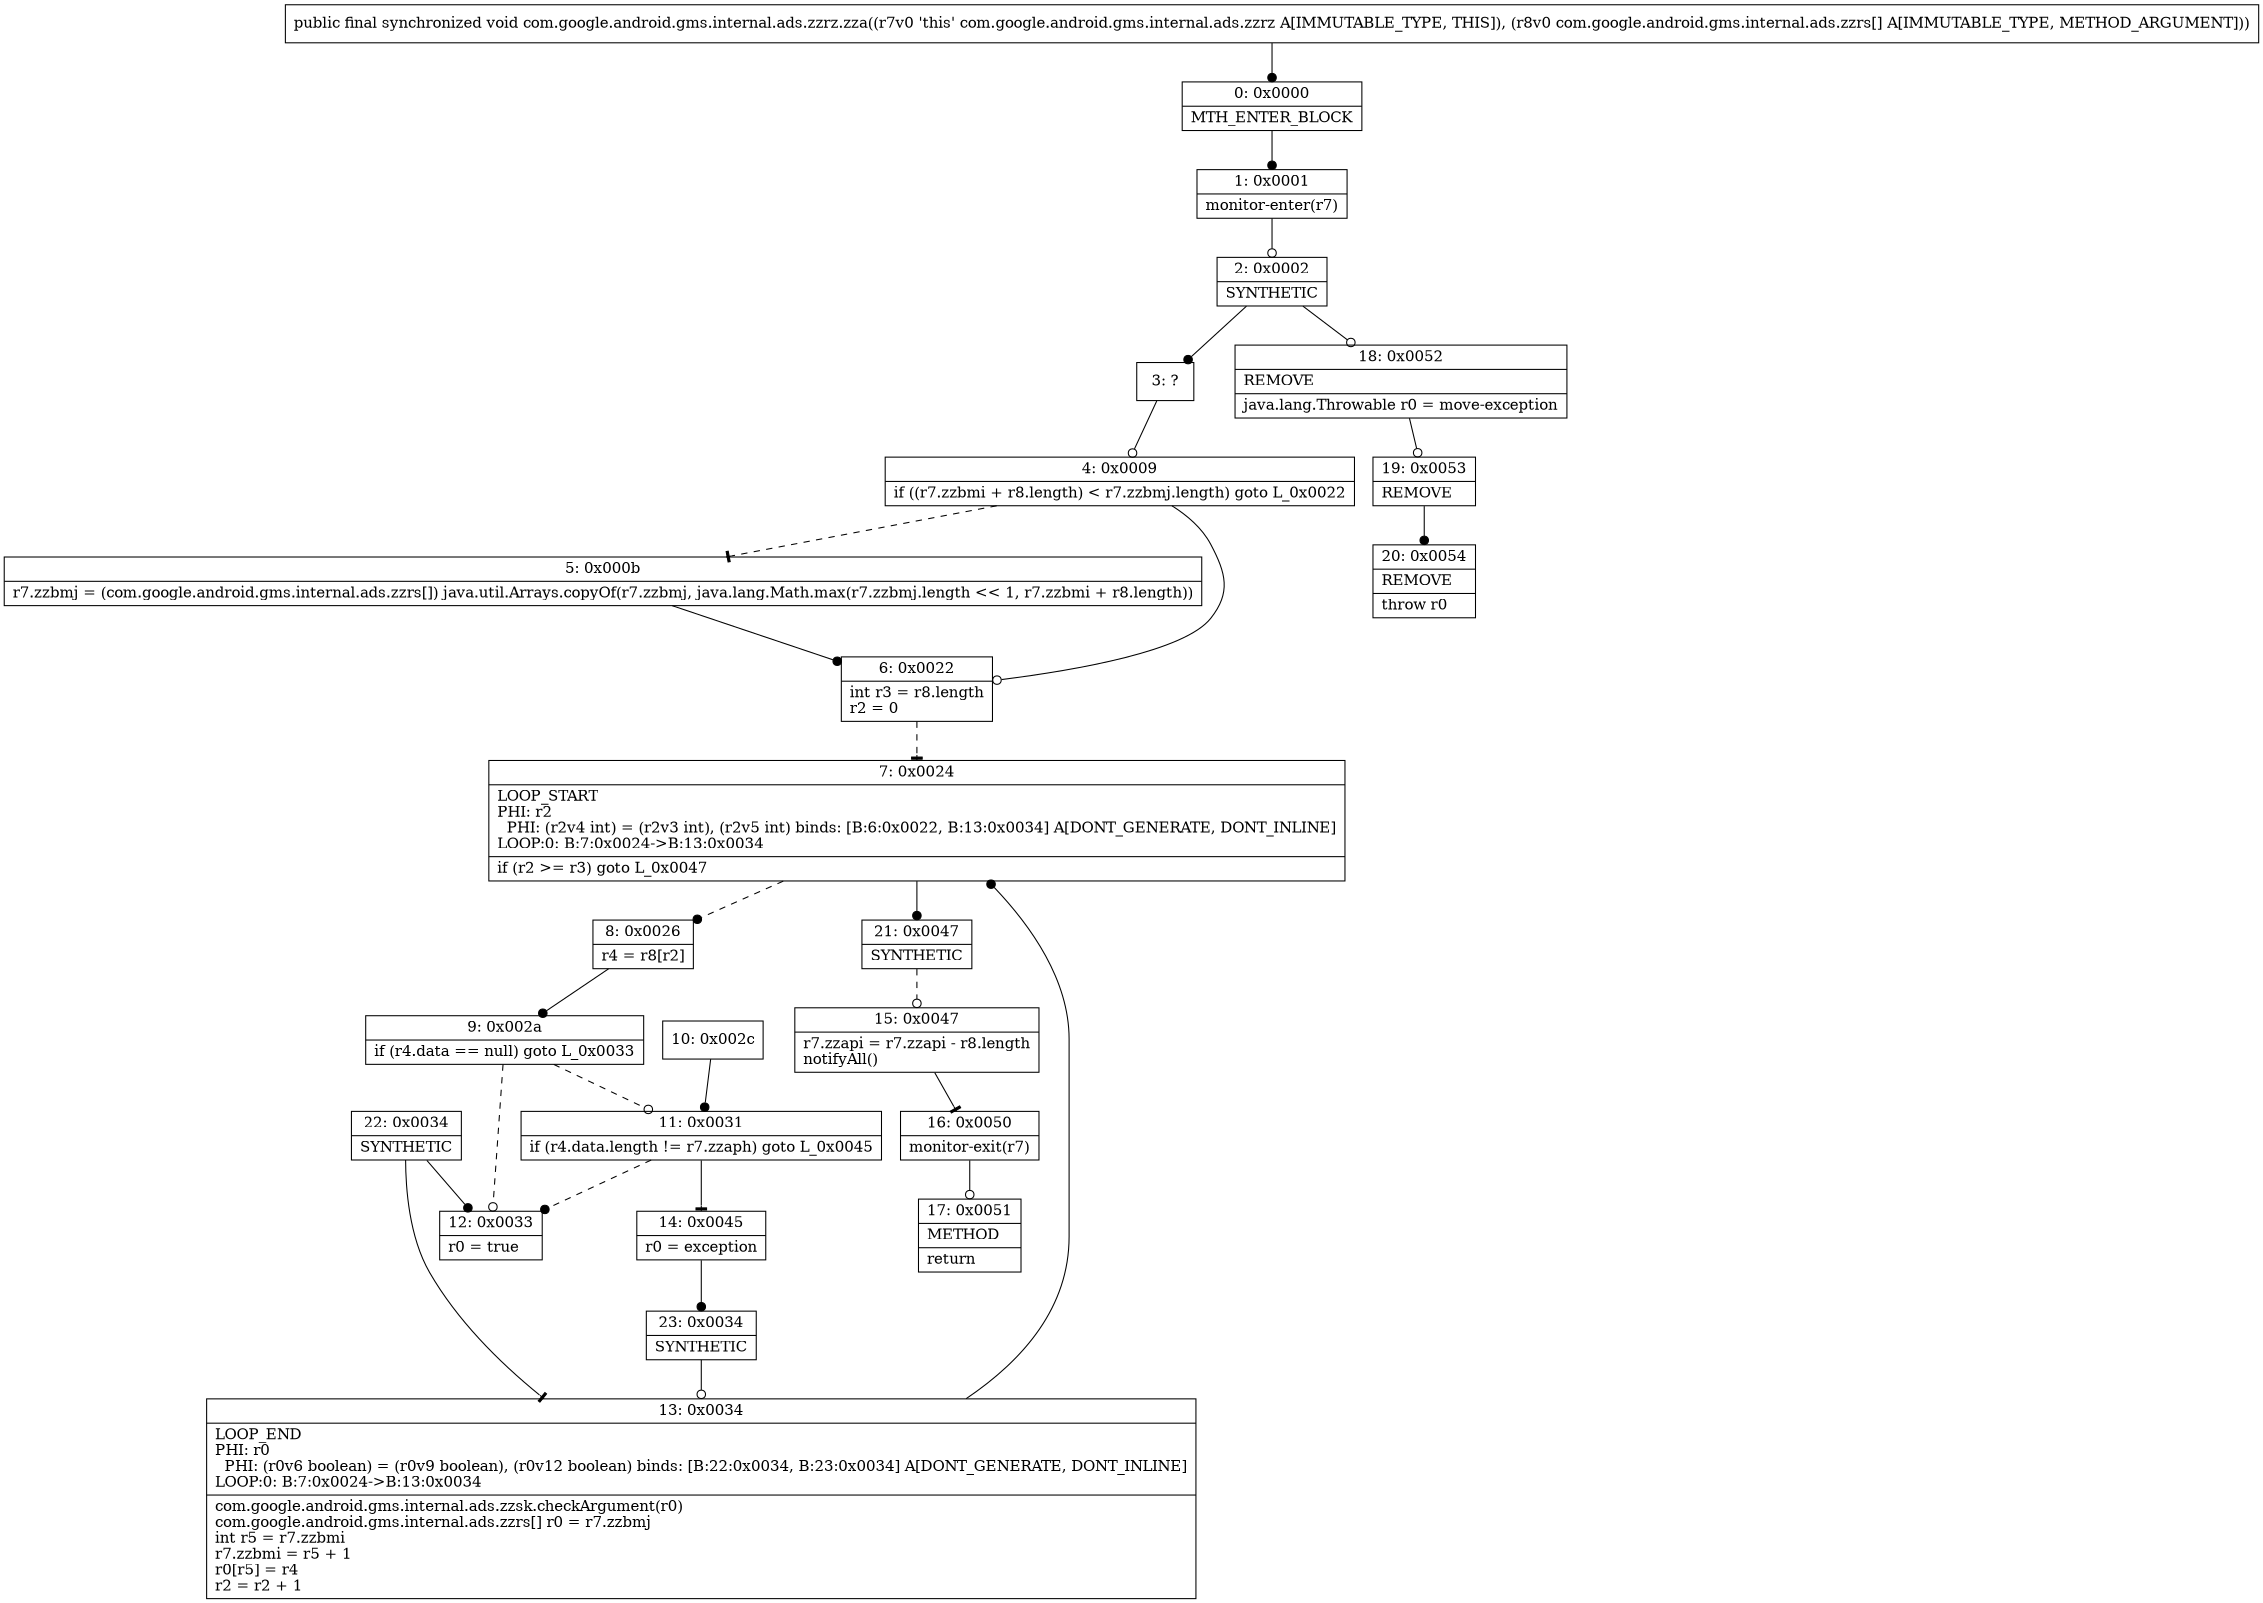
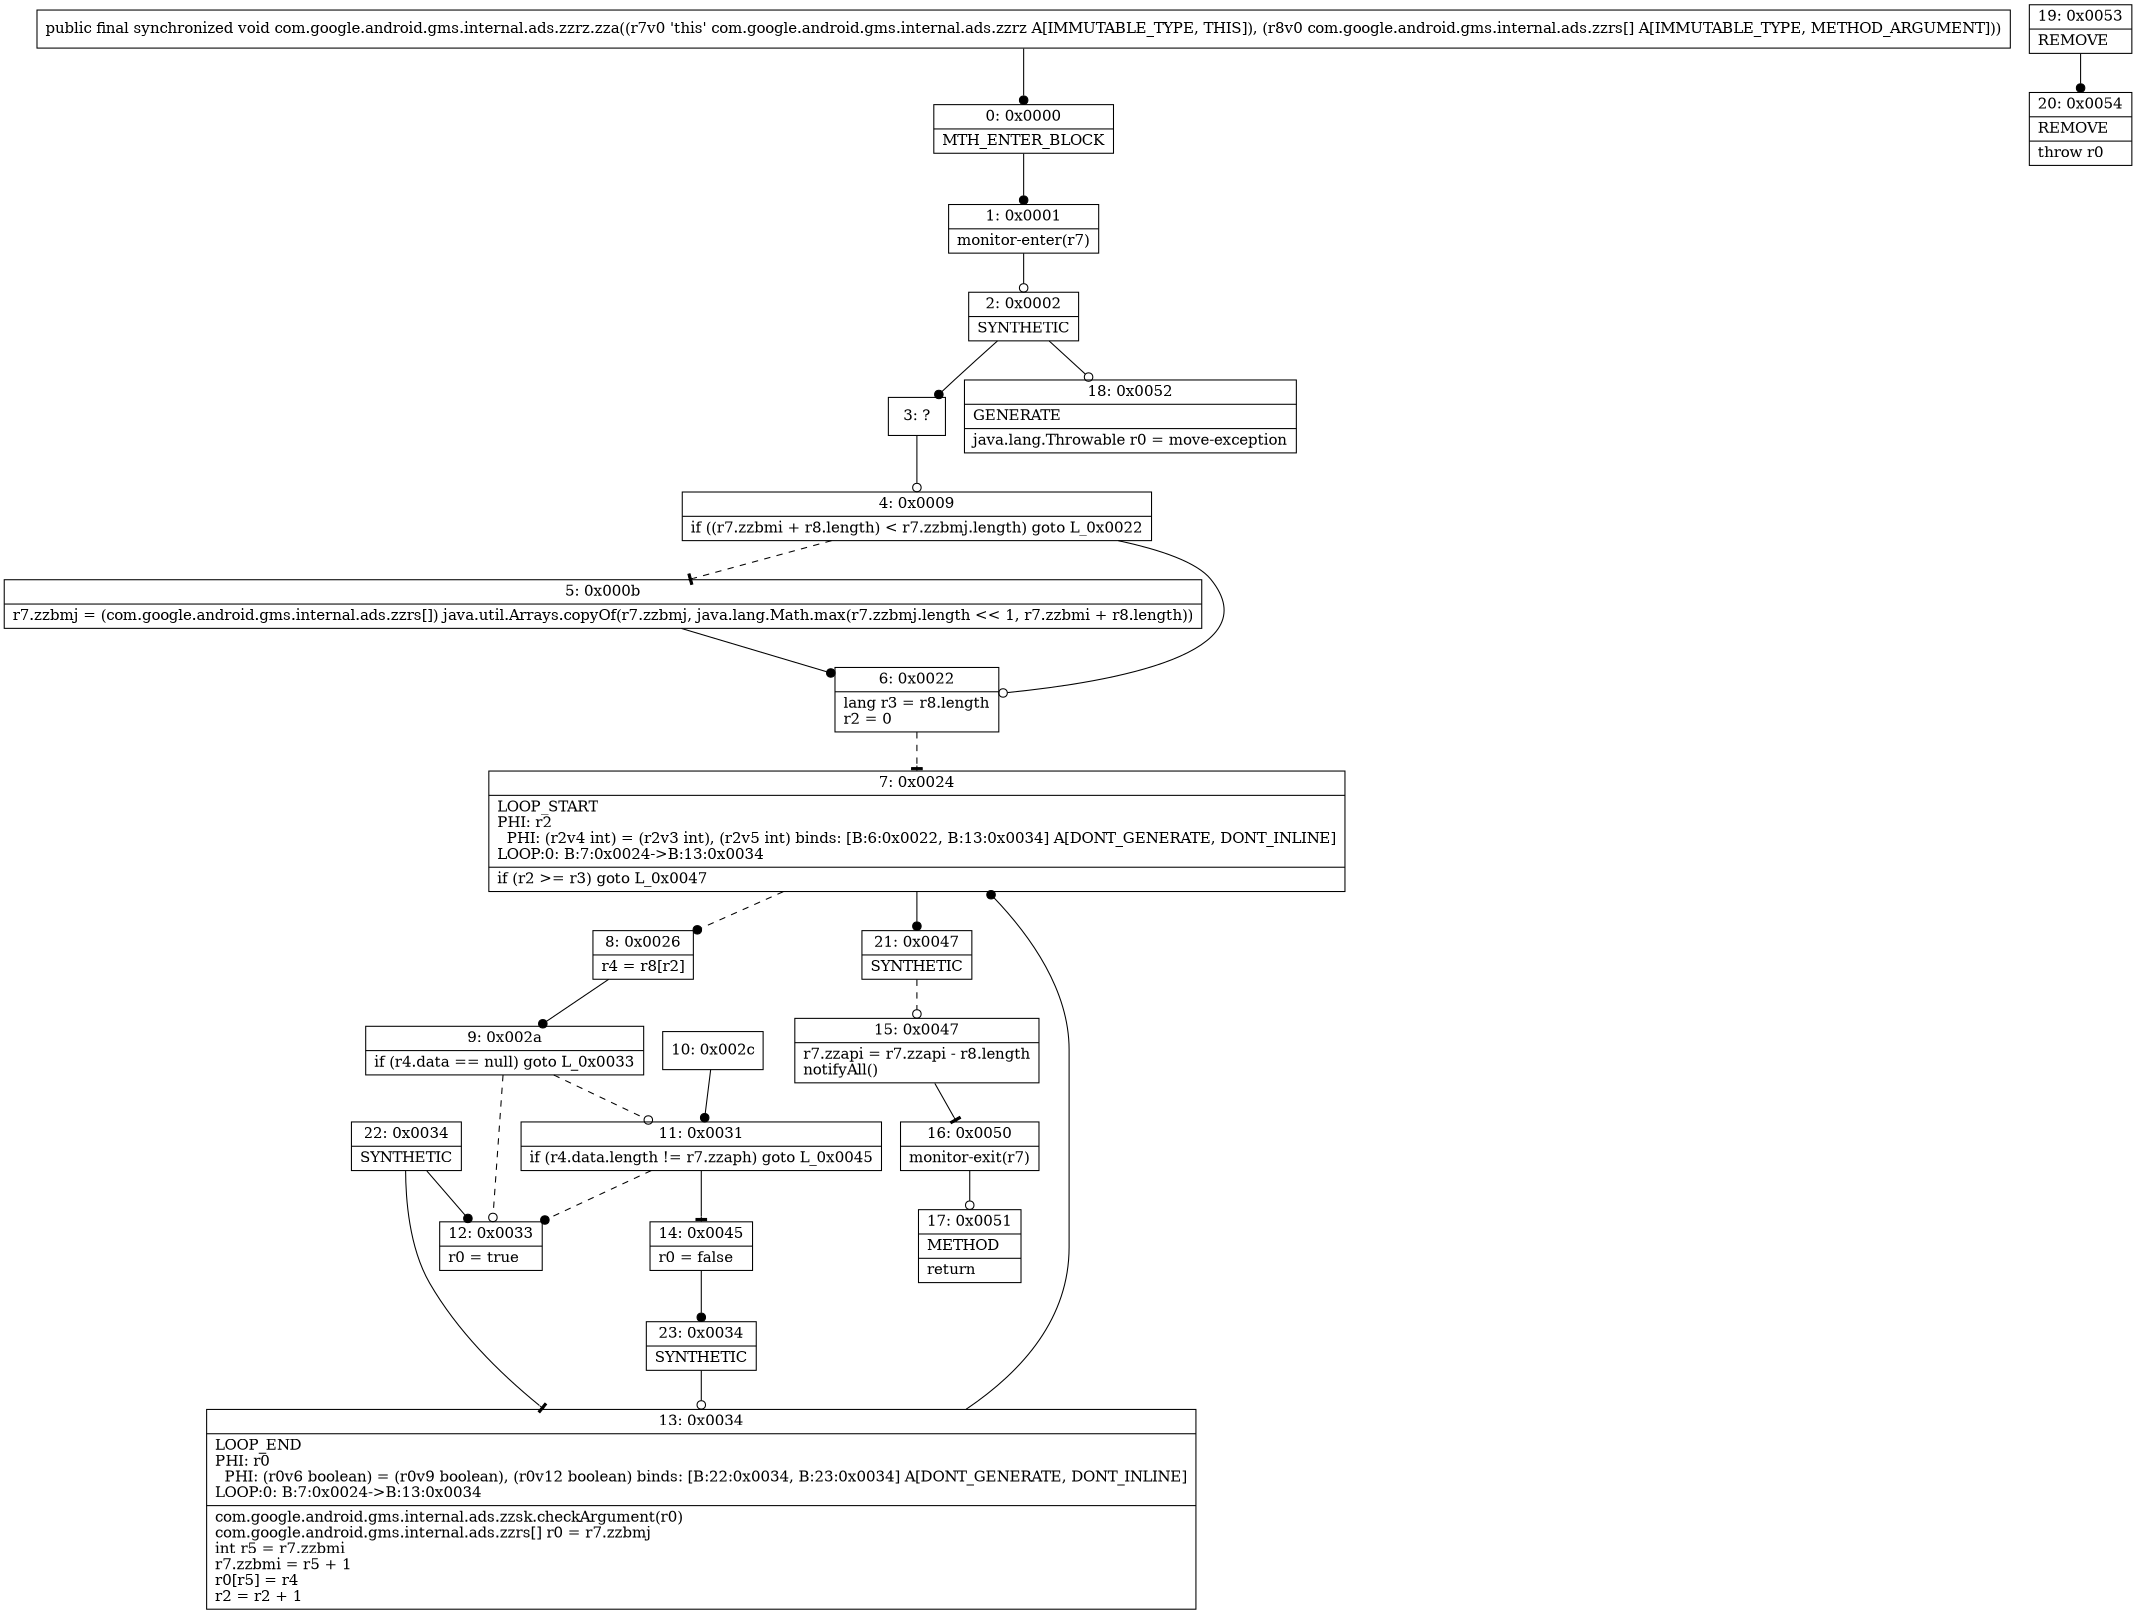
(1279, 381) -> (1017, 416)
(1413, 433) -> none
(917, 693) -> (917, 703)
(701, 1247) -> (696, 1258)
